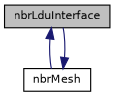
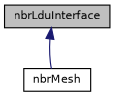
(65, 43) -> none
